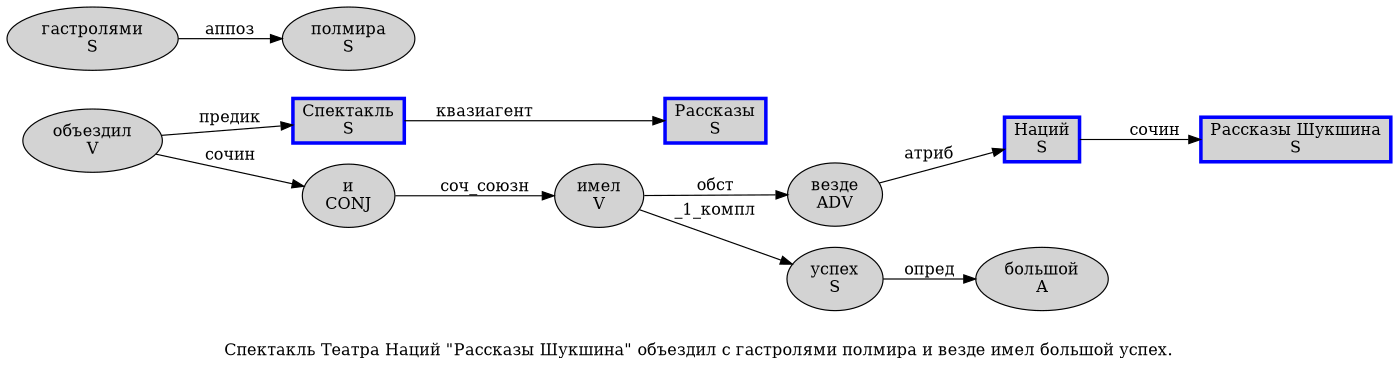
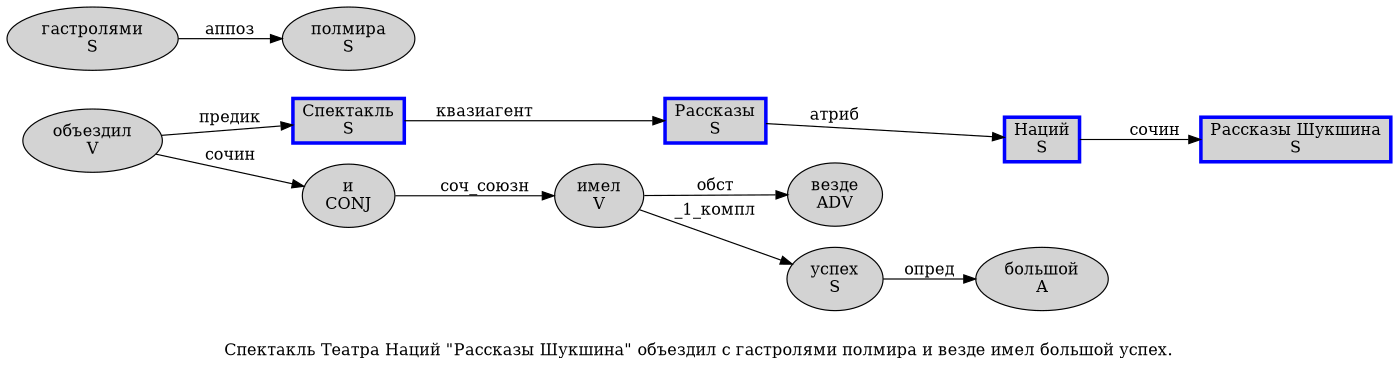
(936, 168) -> (879, 130)
